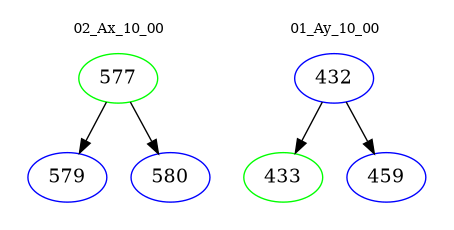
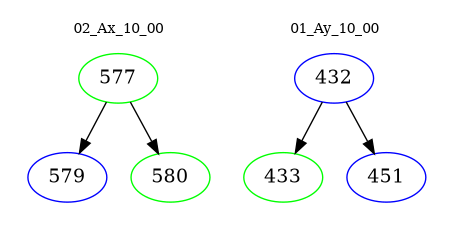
(170, 177) -> (170, 177)
(386, 177) -> (386, 177)
